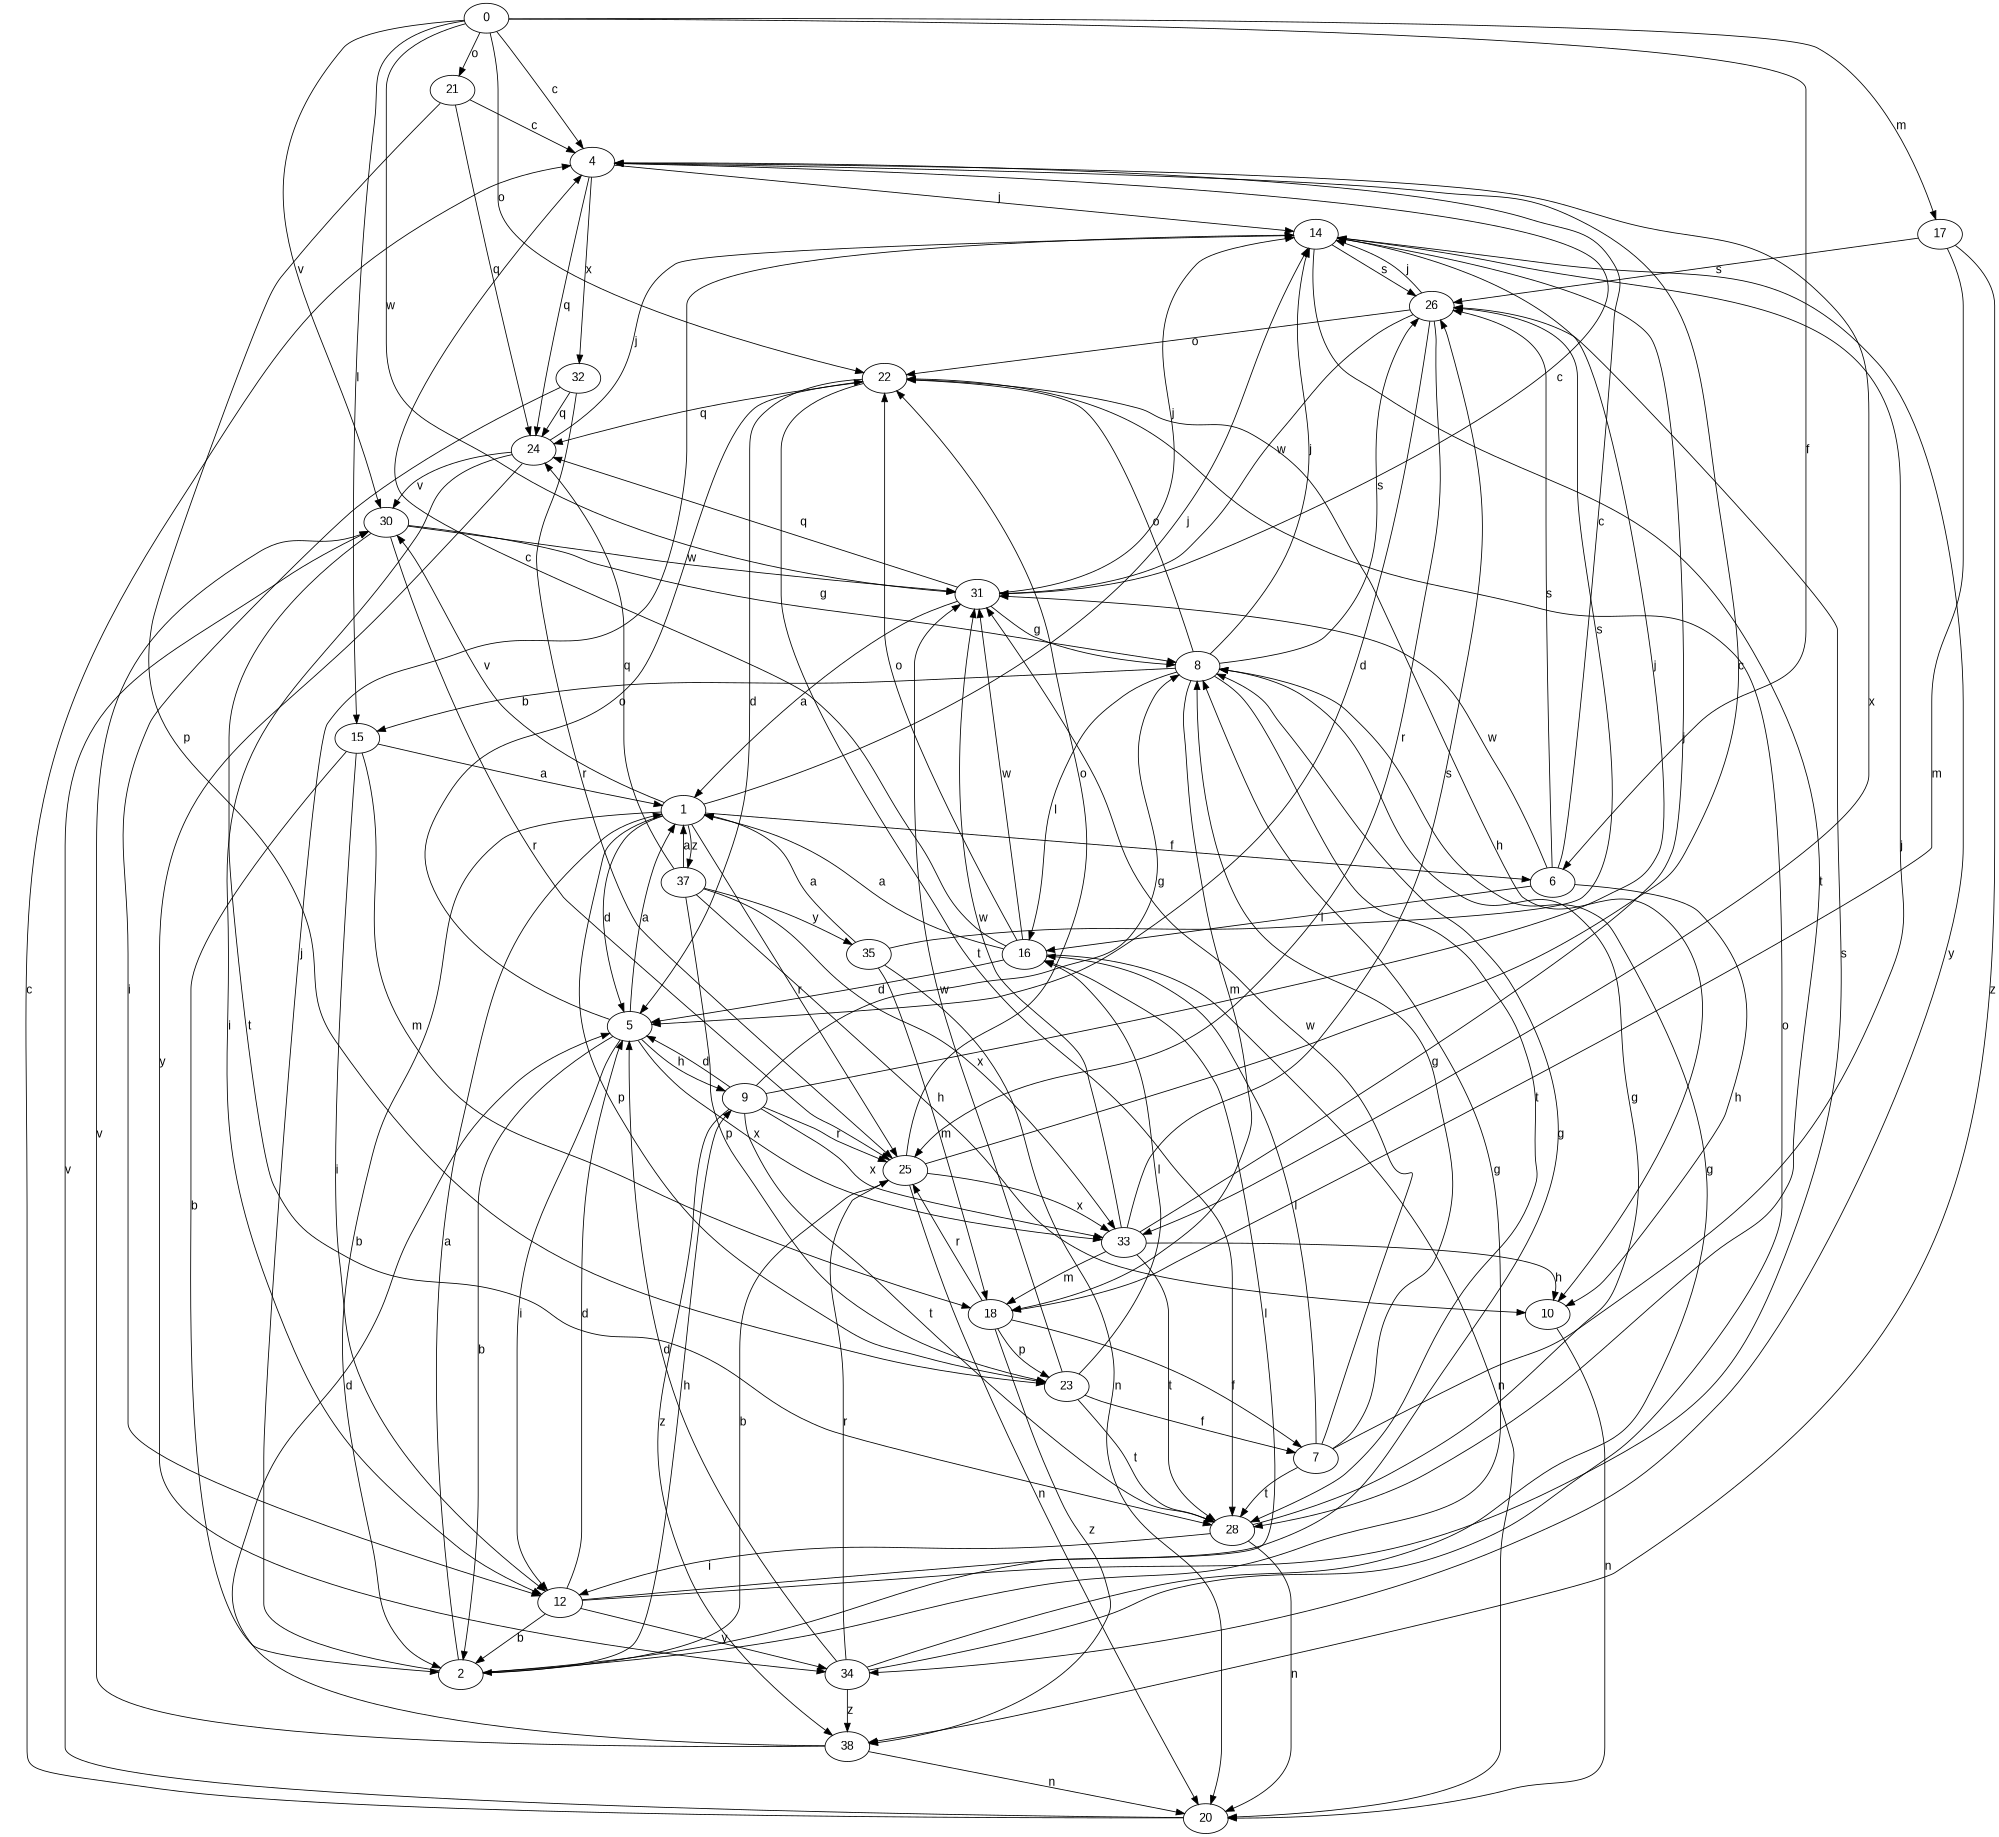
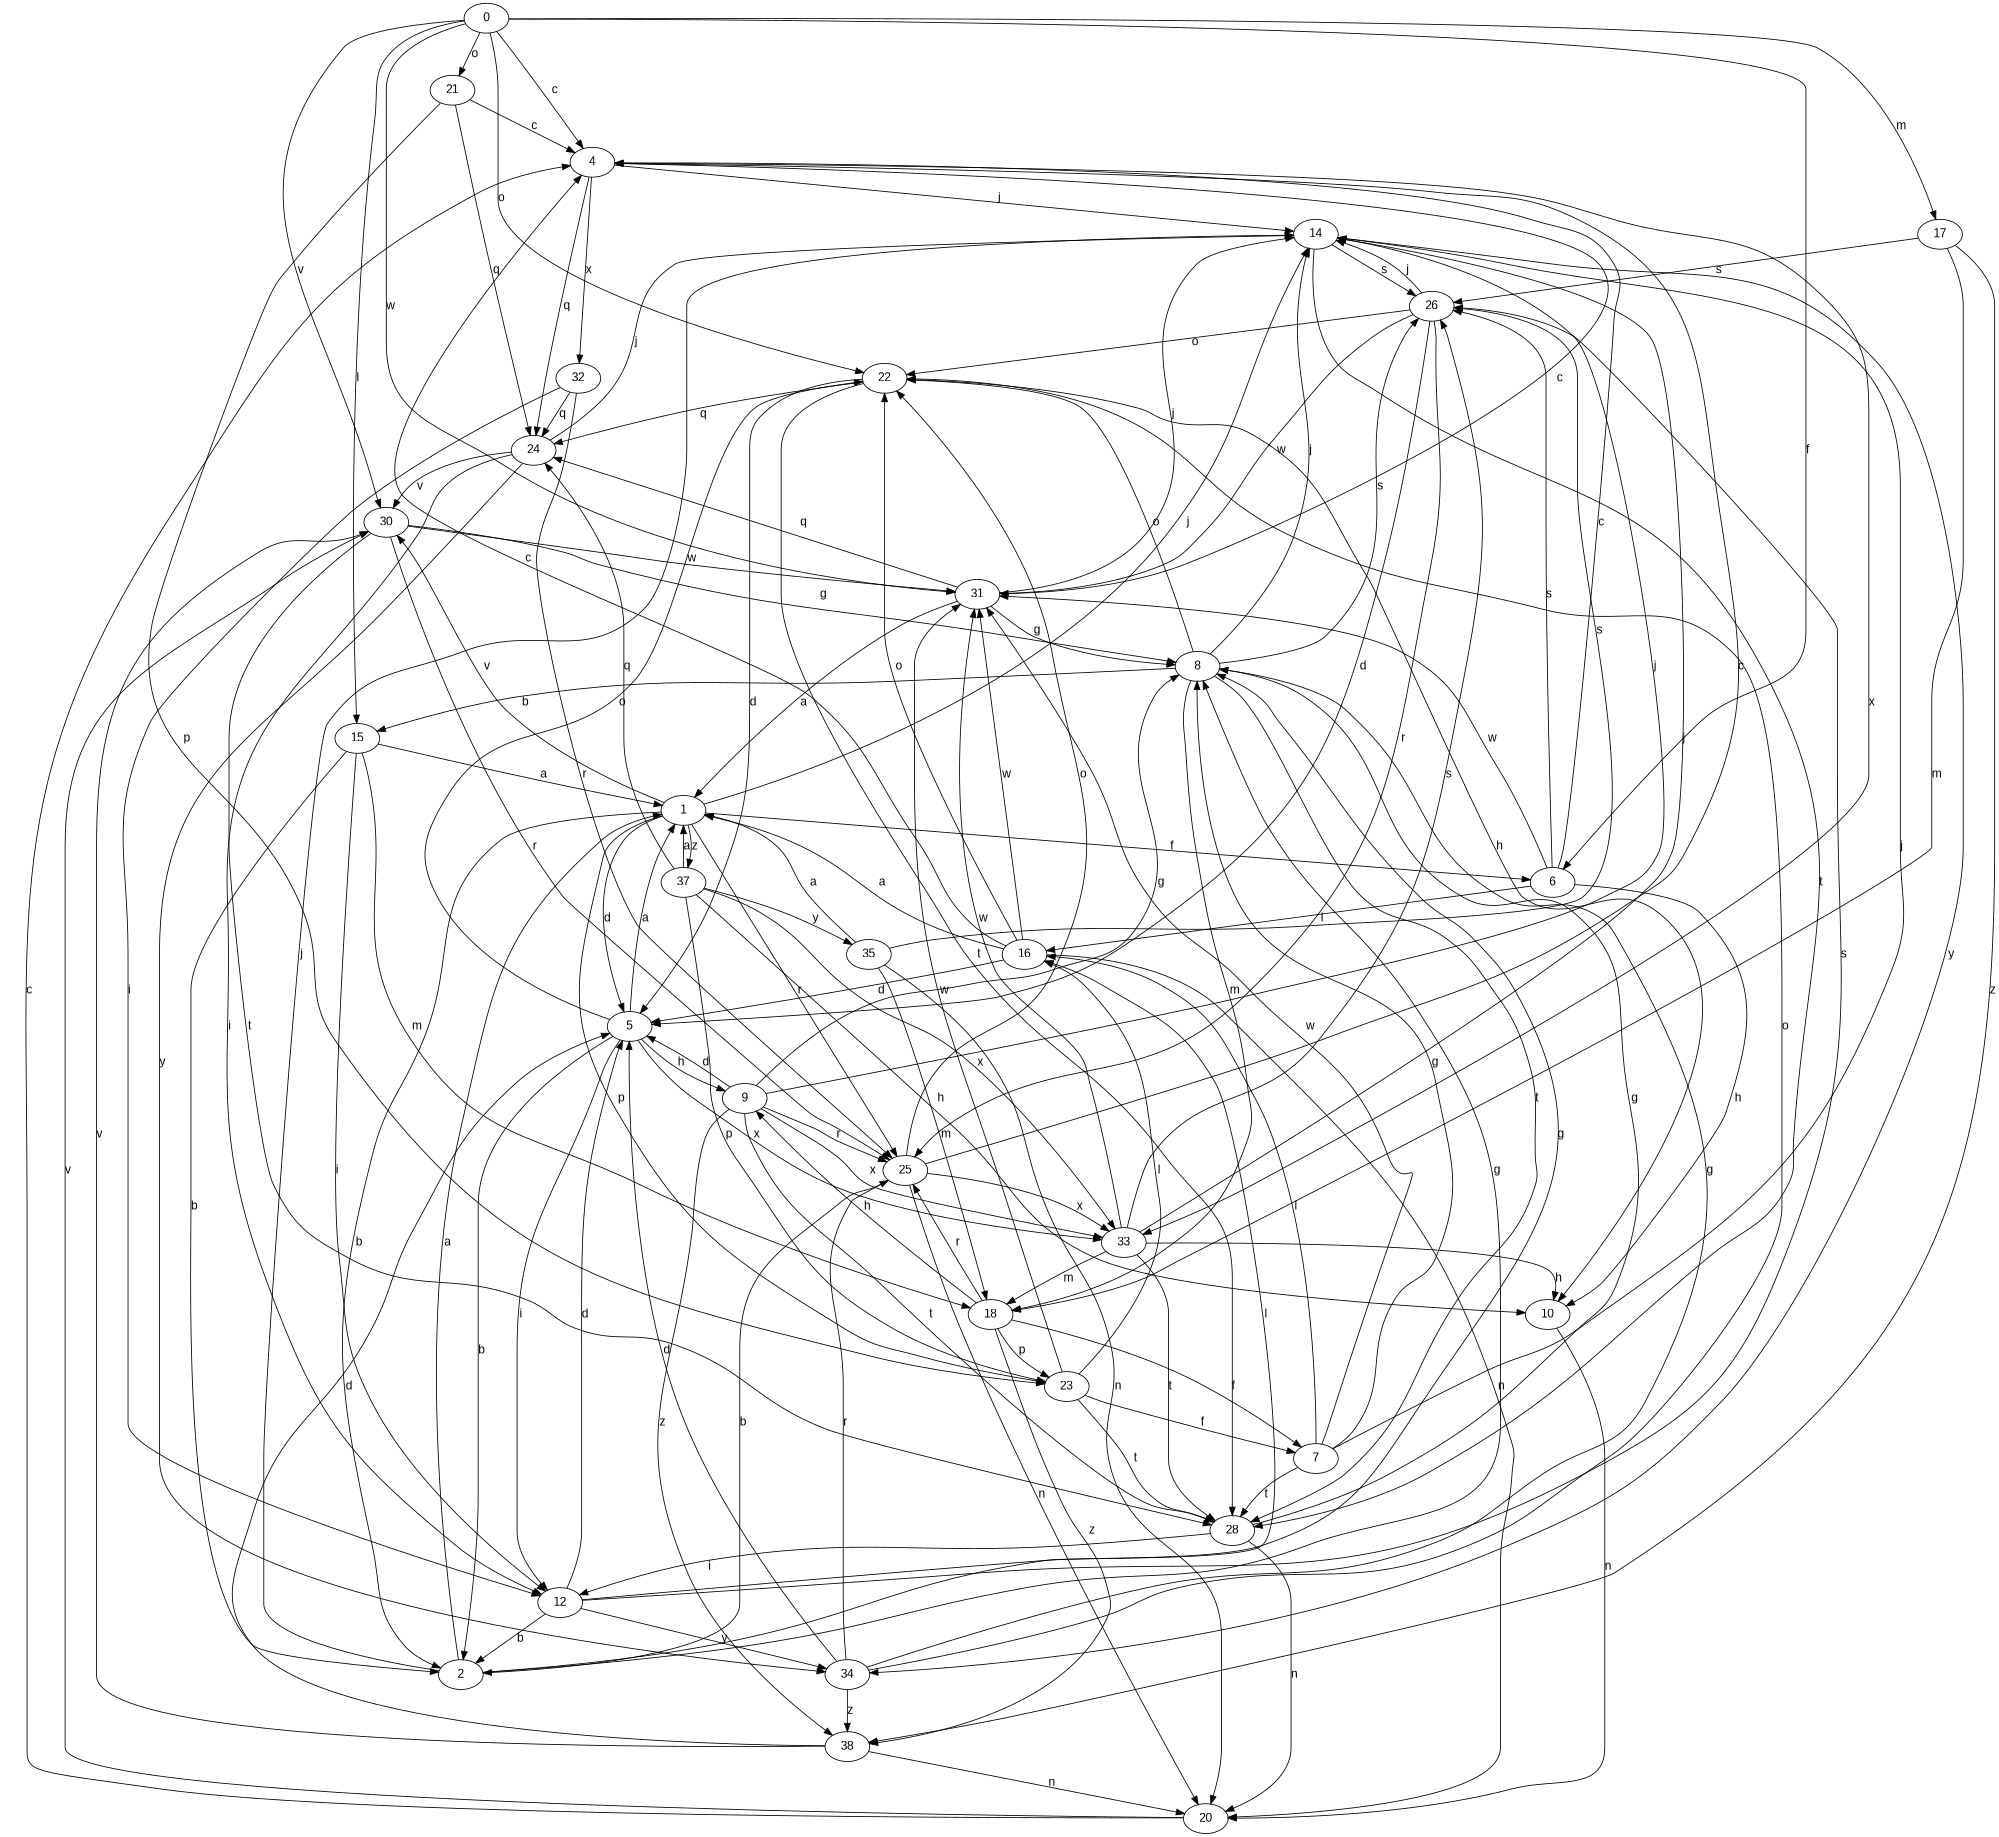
(1062, 775) -> none
(673, 1457) -> (866, 1214)
